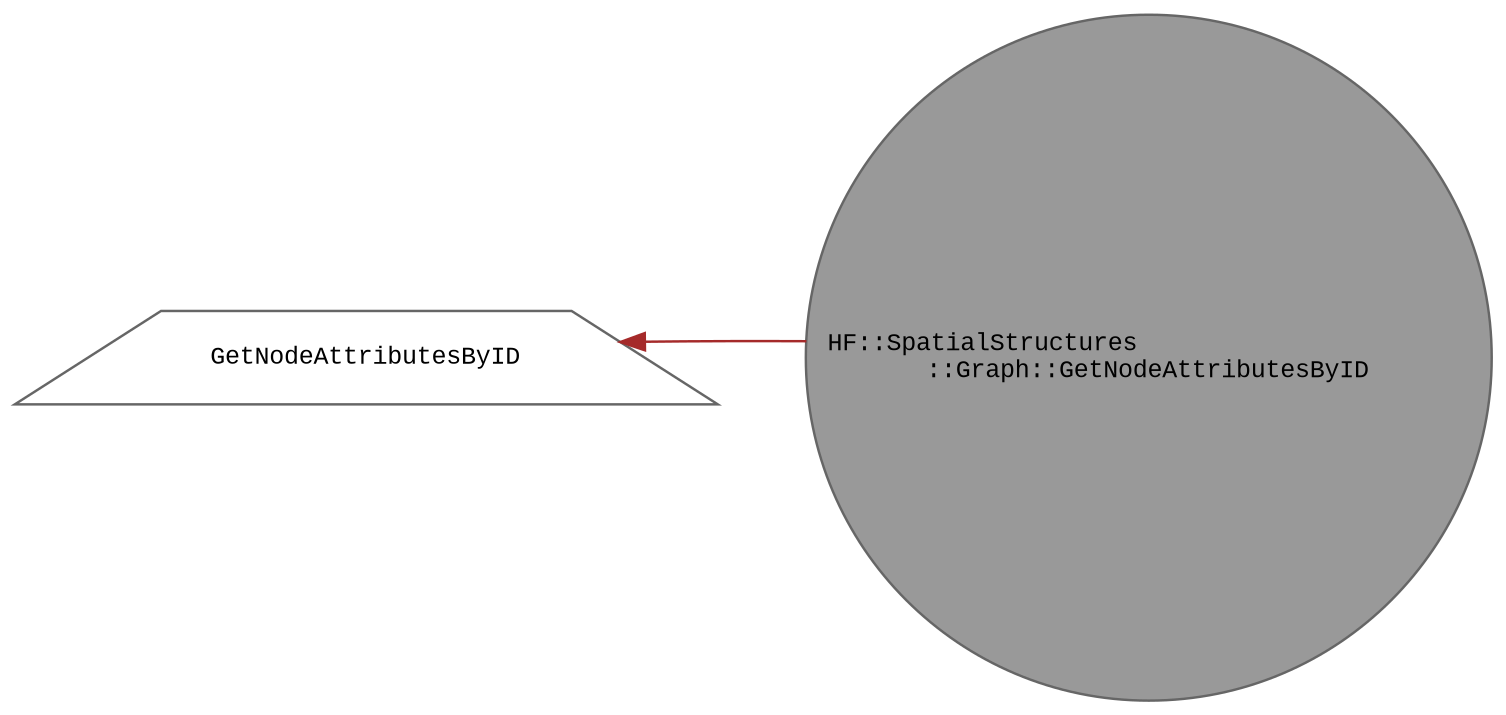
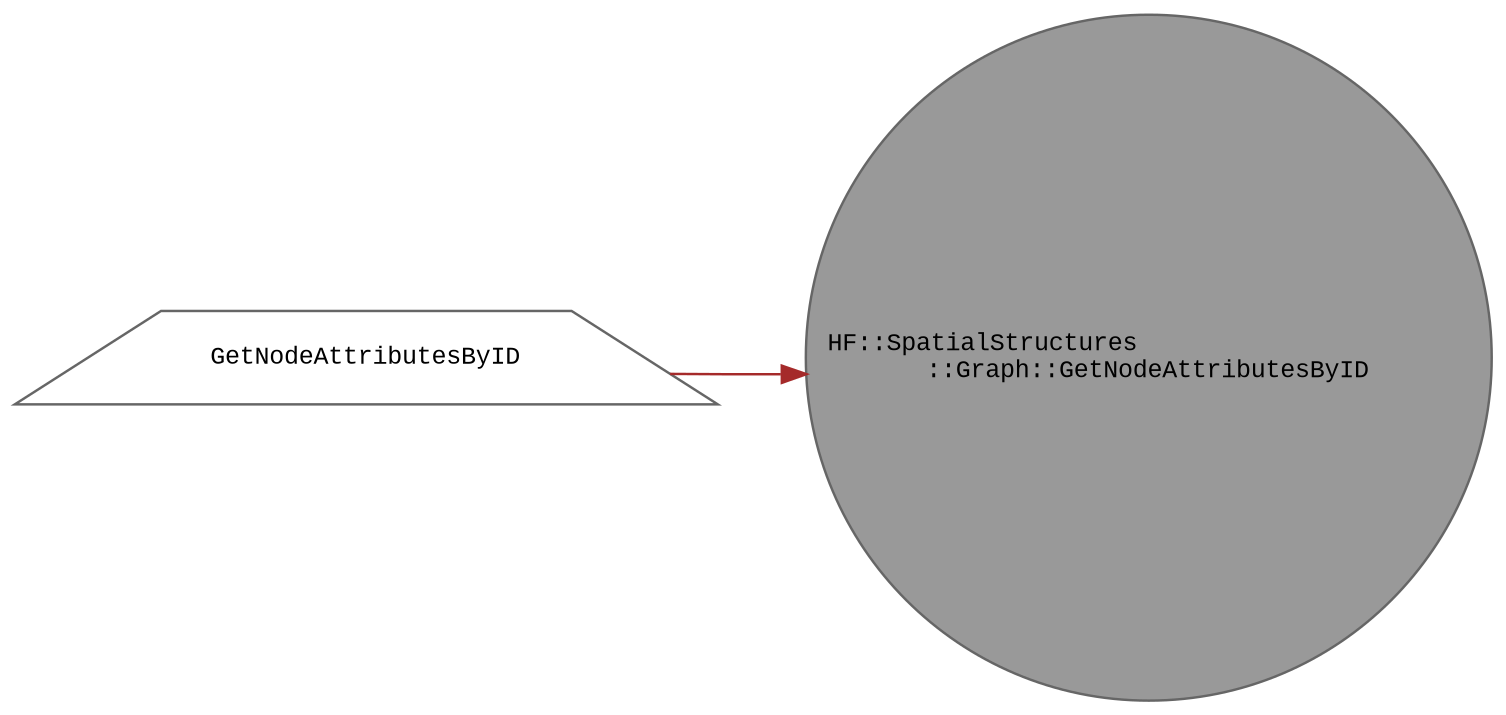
(726, 341) -> (725, 374)
